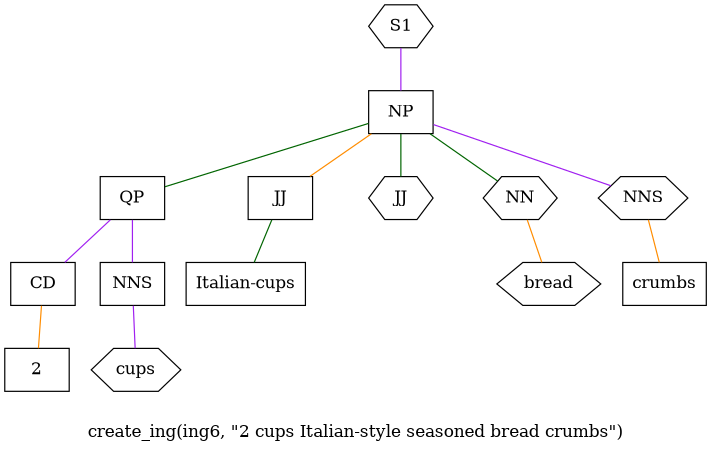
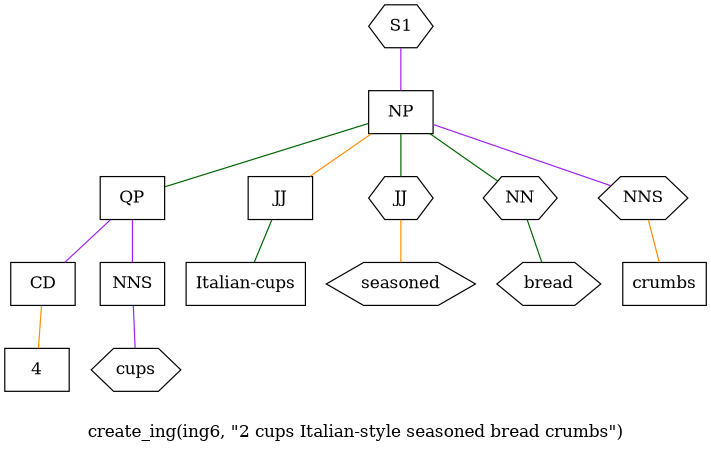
(535, 241) -> (535, 241)
none -> (401, 284)
(37, 370) -> (37, 370)
